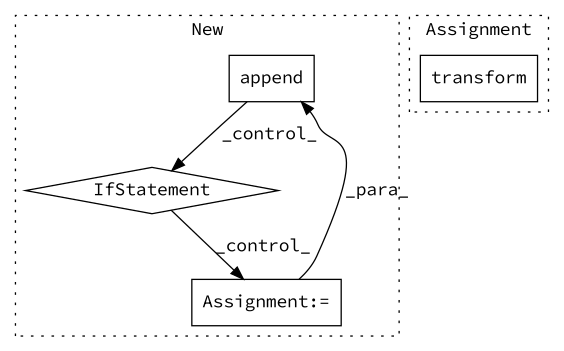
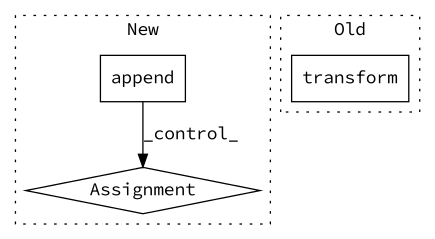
(479, 30) -> (350, 30)
(152, 191) -> (143, 191)
(267, 303) -> none
